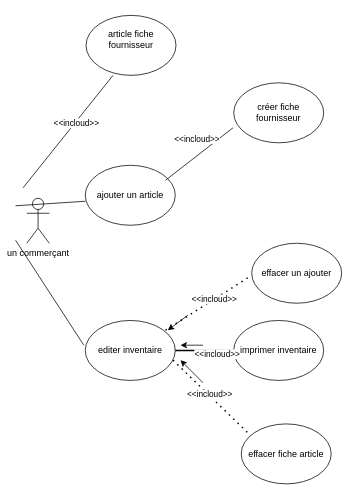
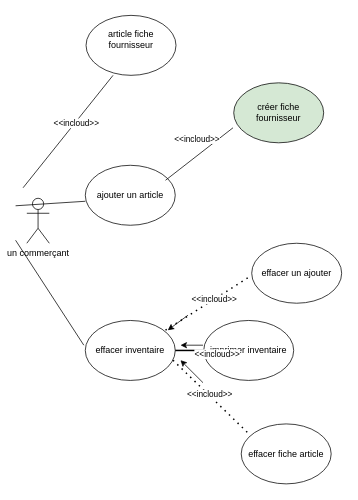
(279, 113) -> (279, 113)
(130, 351) -> (130, 351)
(279, 351) -> (249, 351)
